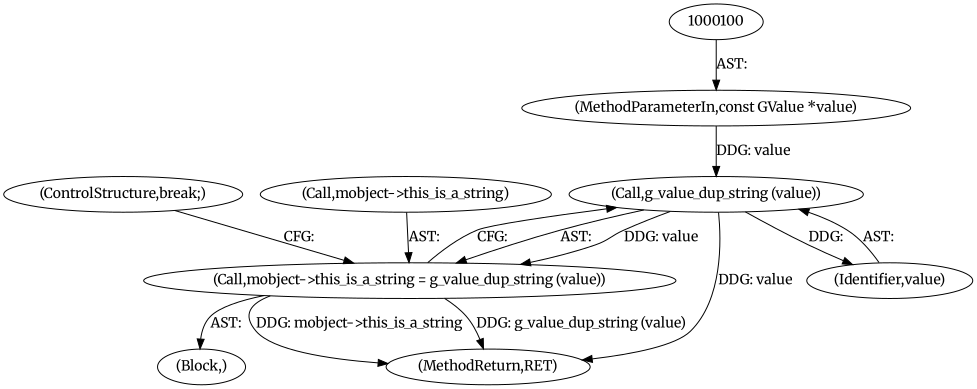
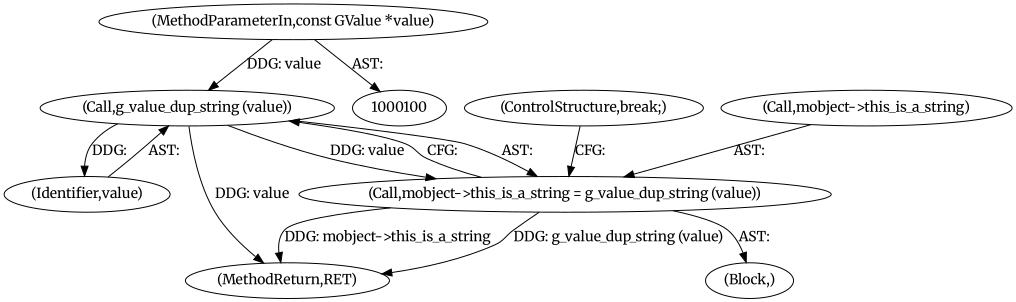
(716, 60) -> (343, 63)
